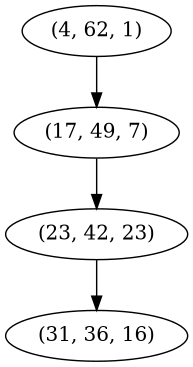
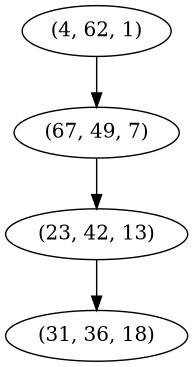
(97, 133) -> (97, 133)
(97, 234) -> (97, 234)
(97, 336) -> (97, 336)
